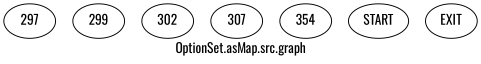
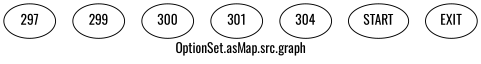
(168, 21) -> (168, 21)
(237, 21) -> (237, 21)
(306, 21) -> (306, 21)
